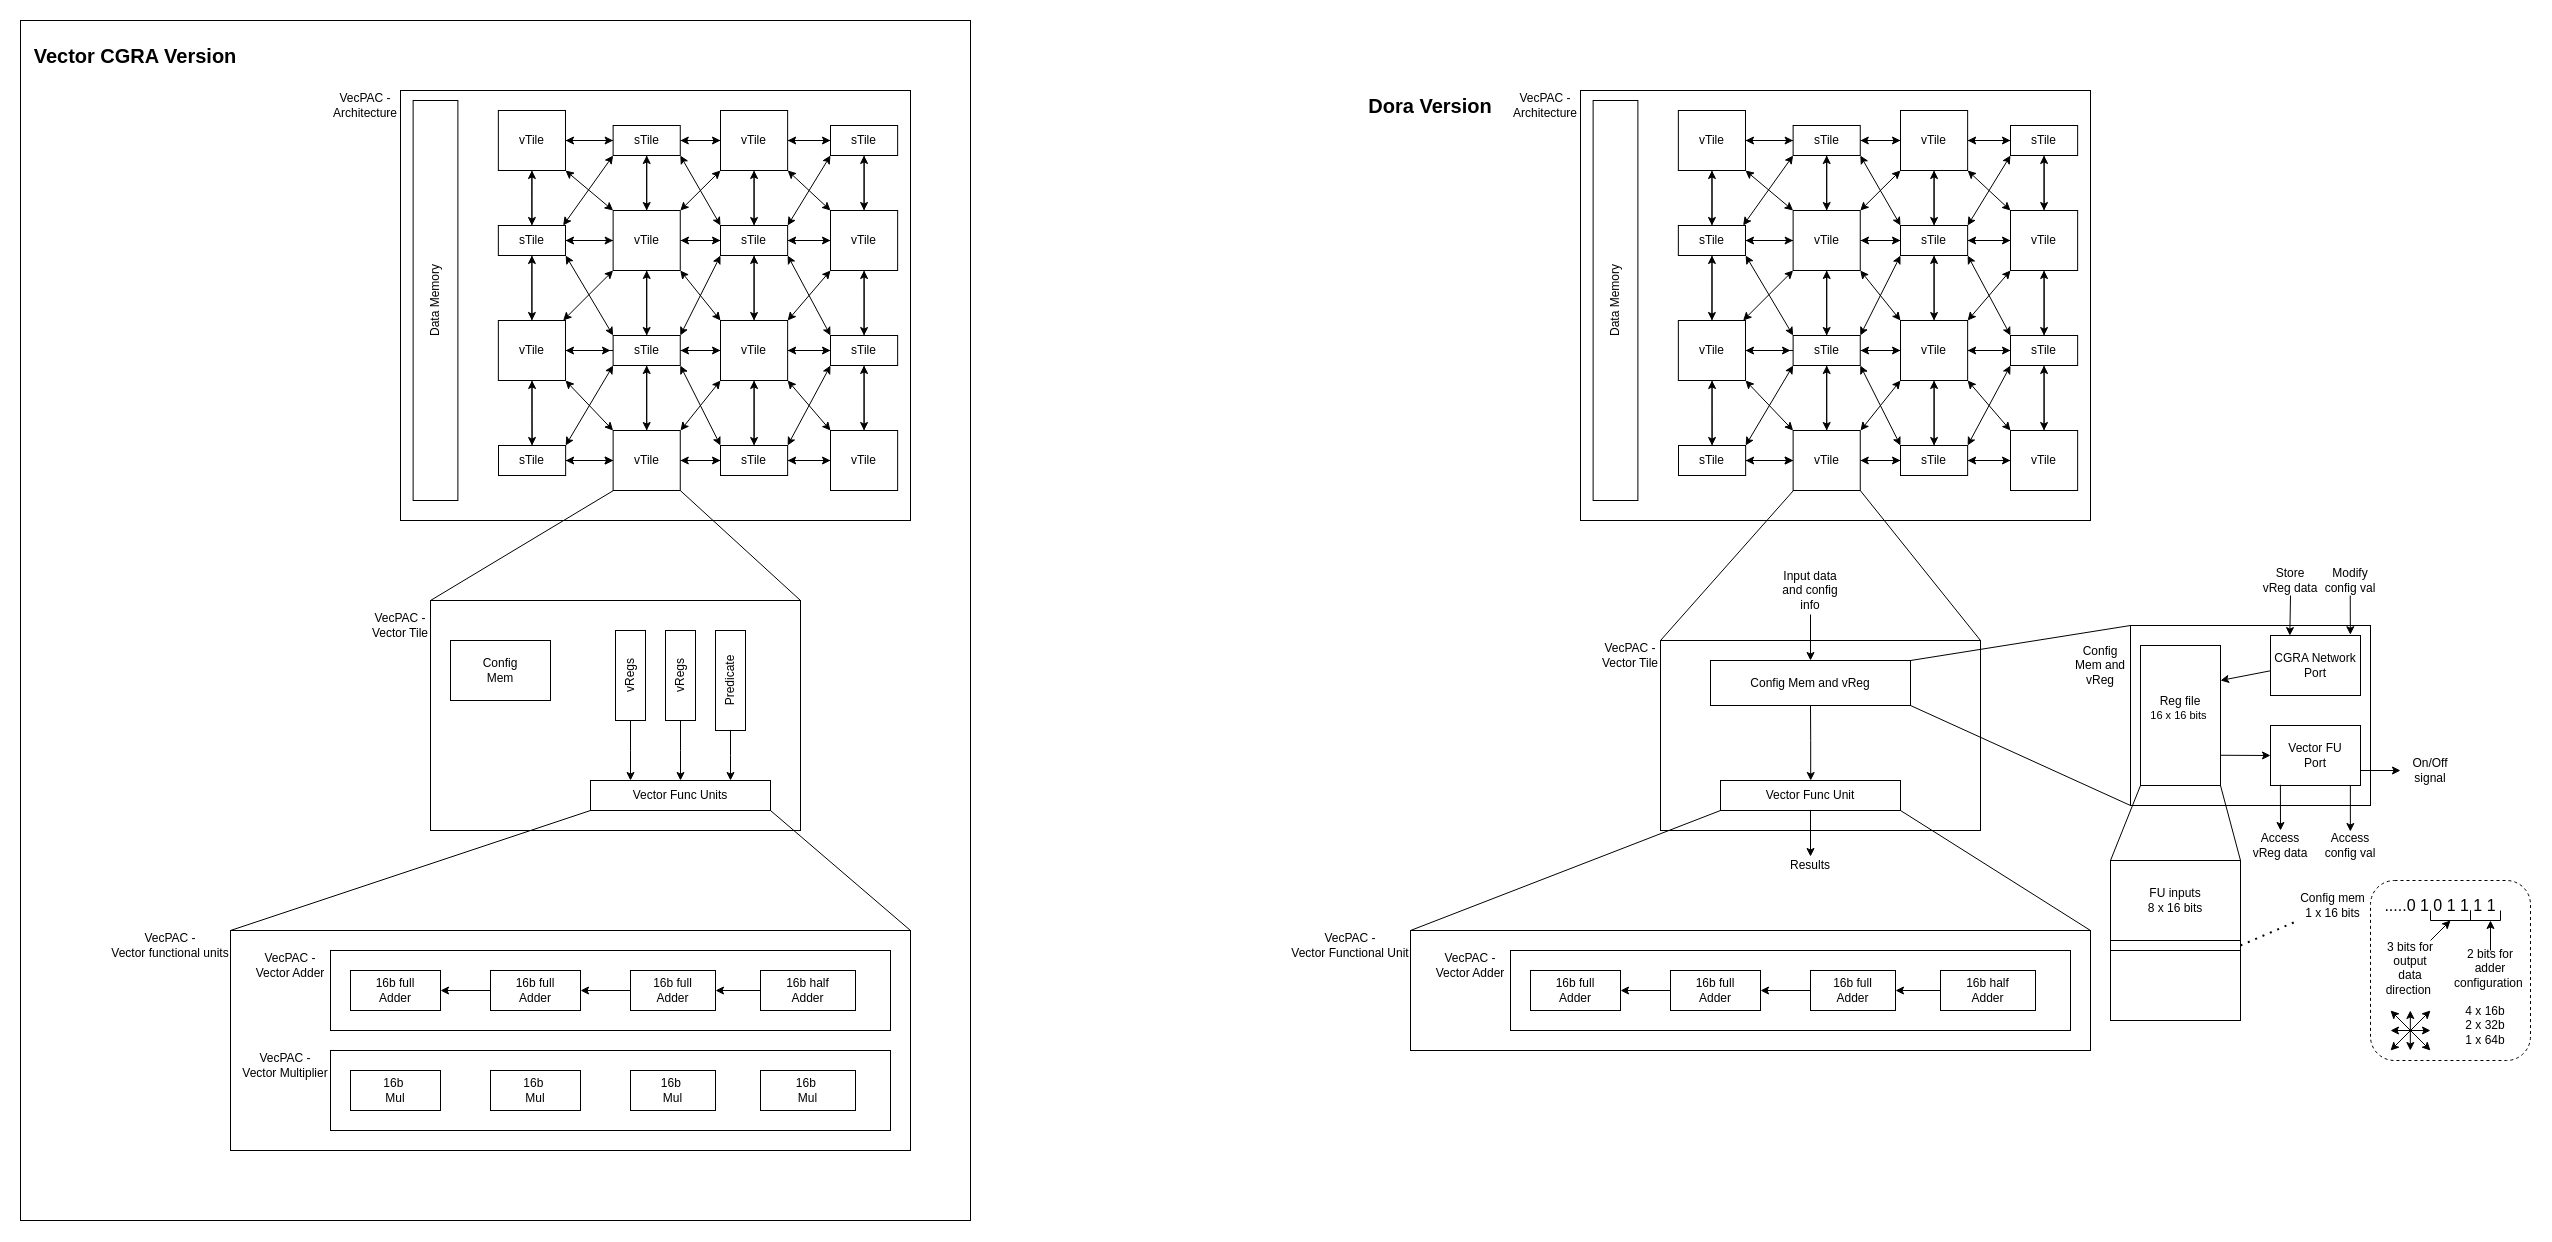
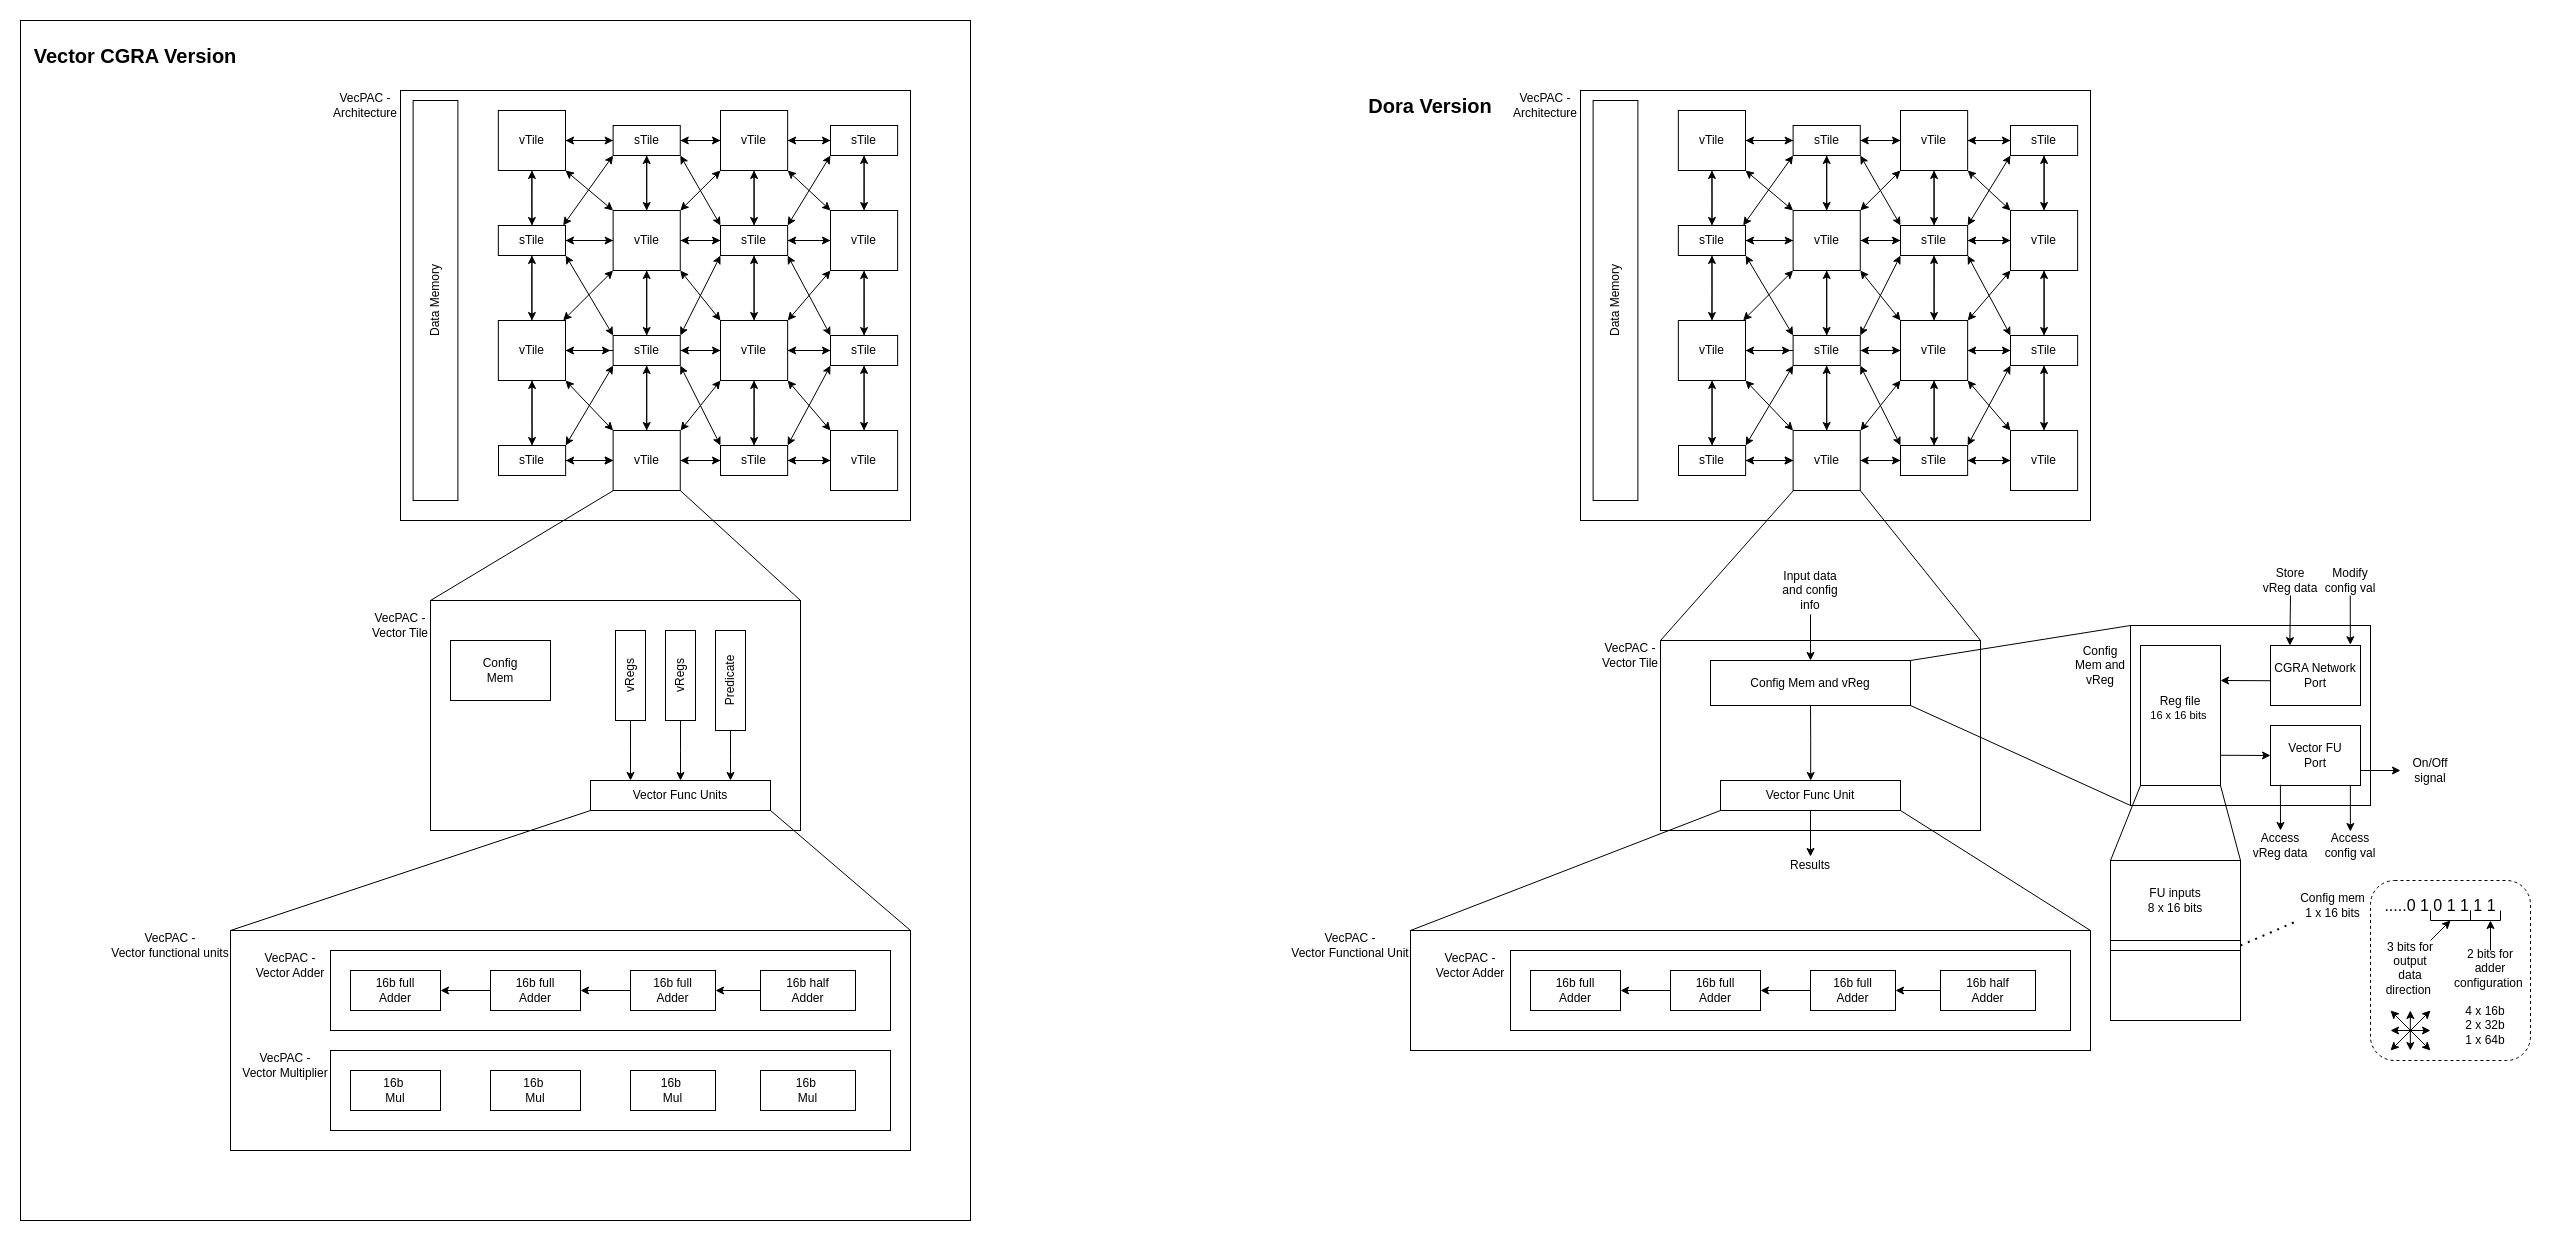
(2316, 666) -> (2316, 676)
